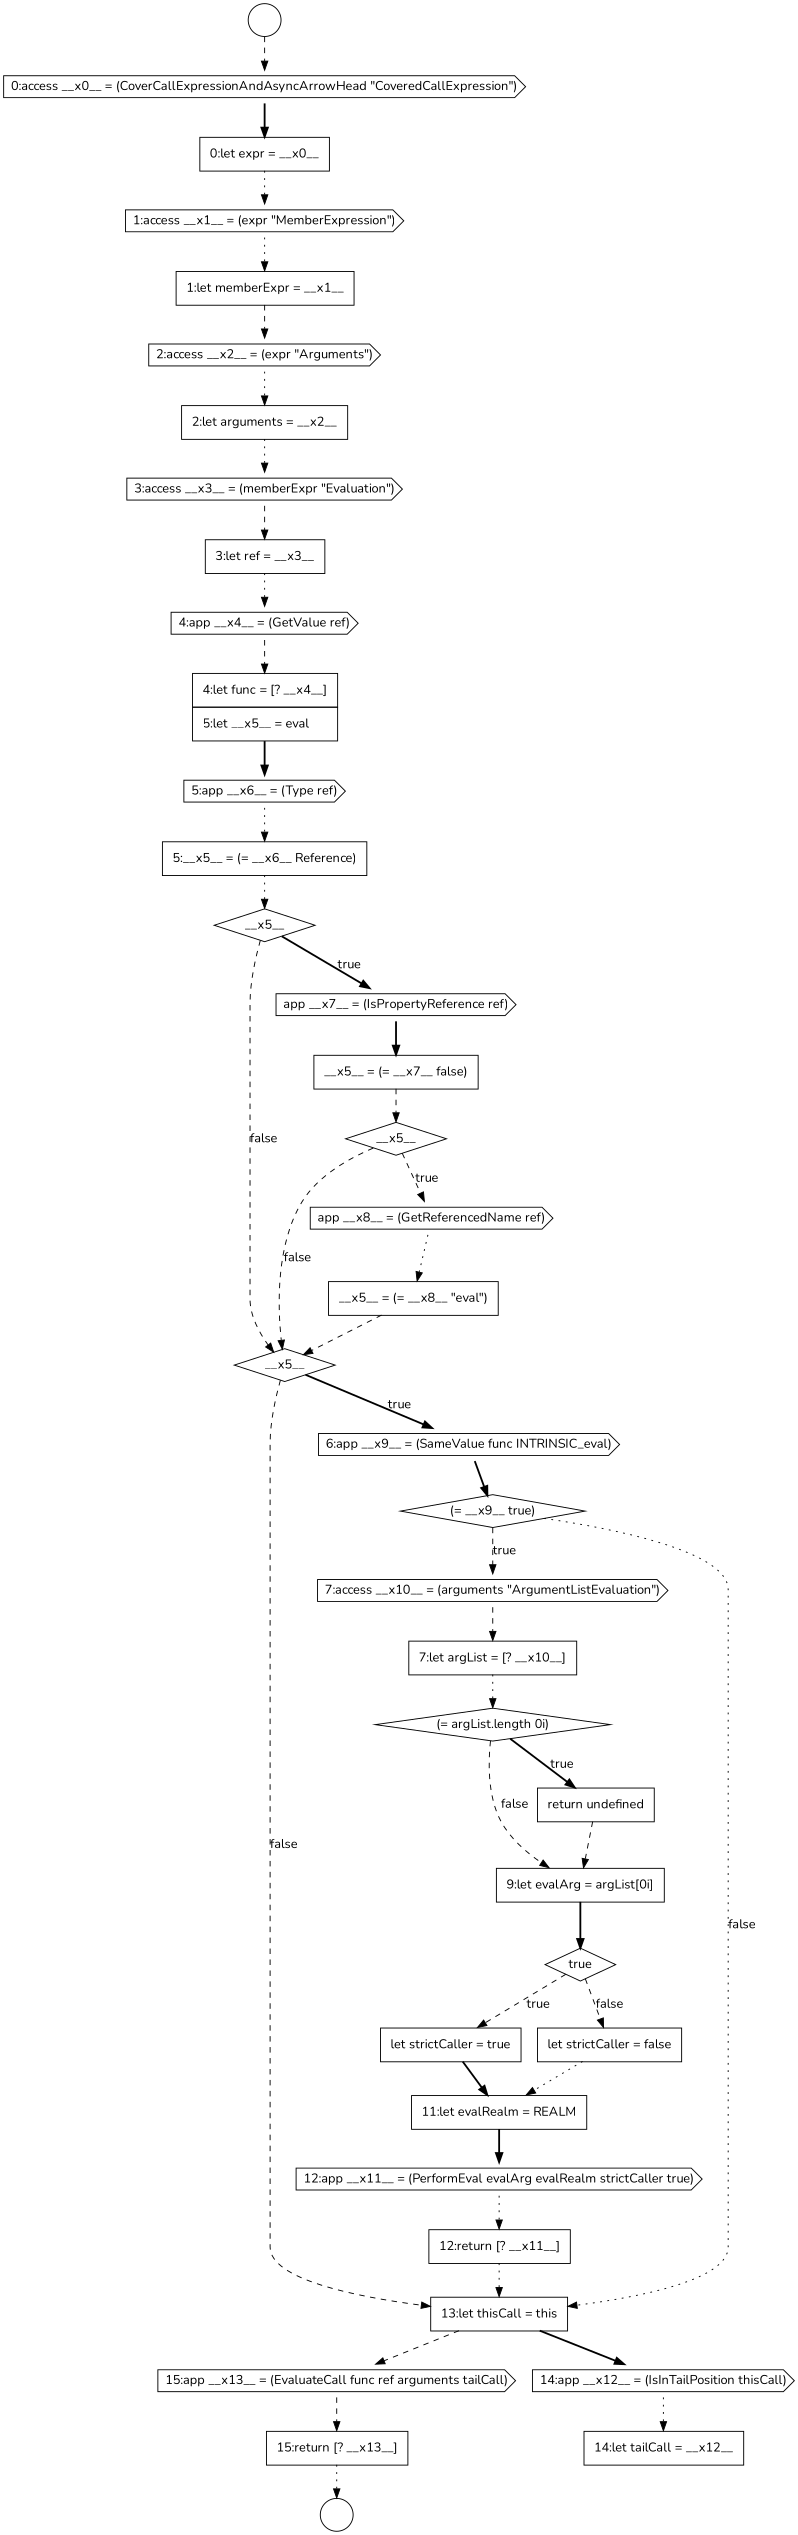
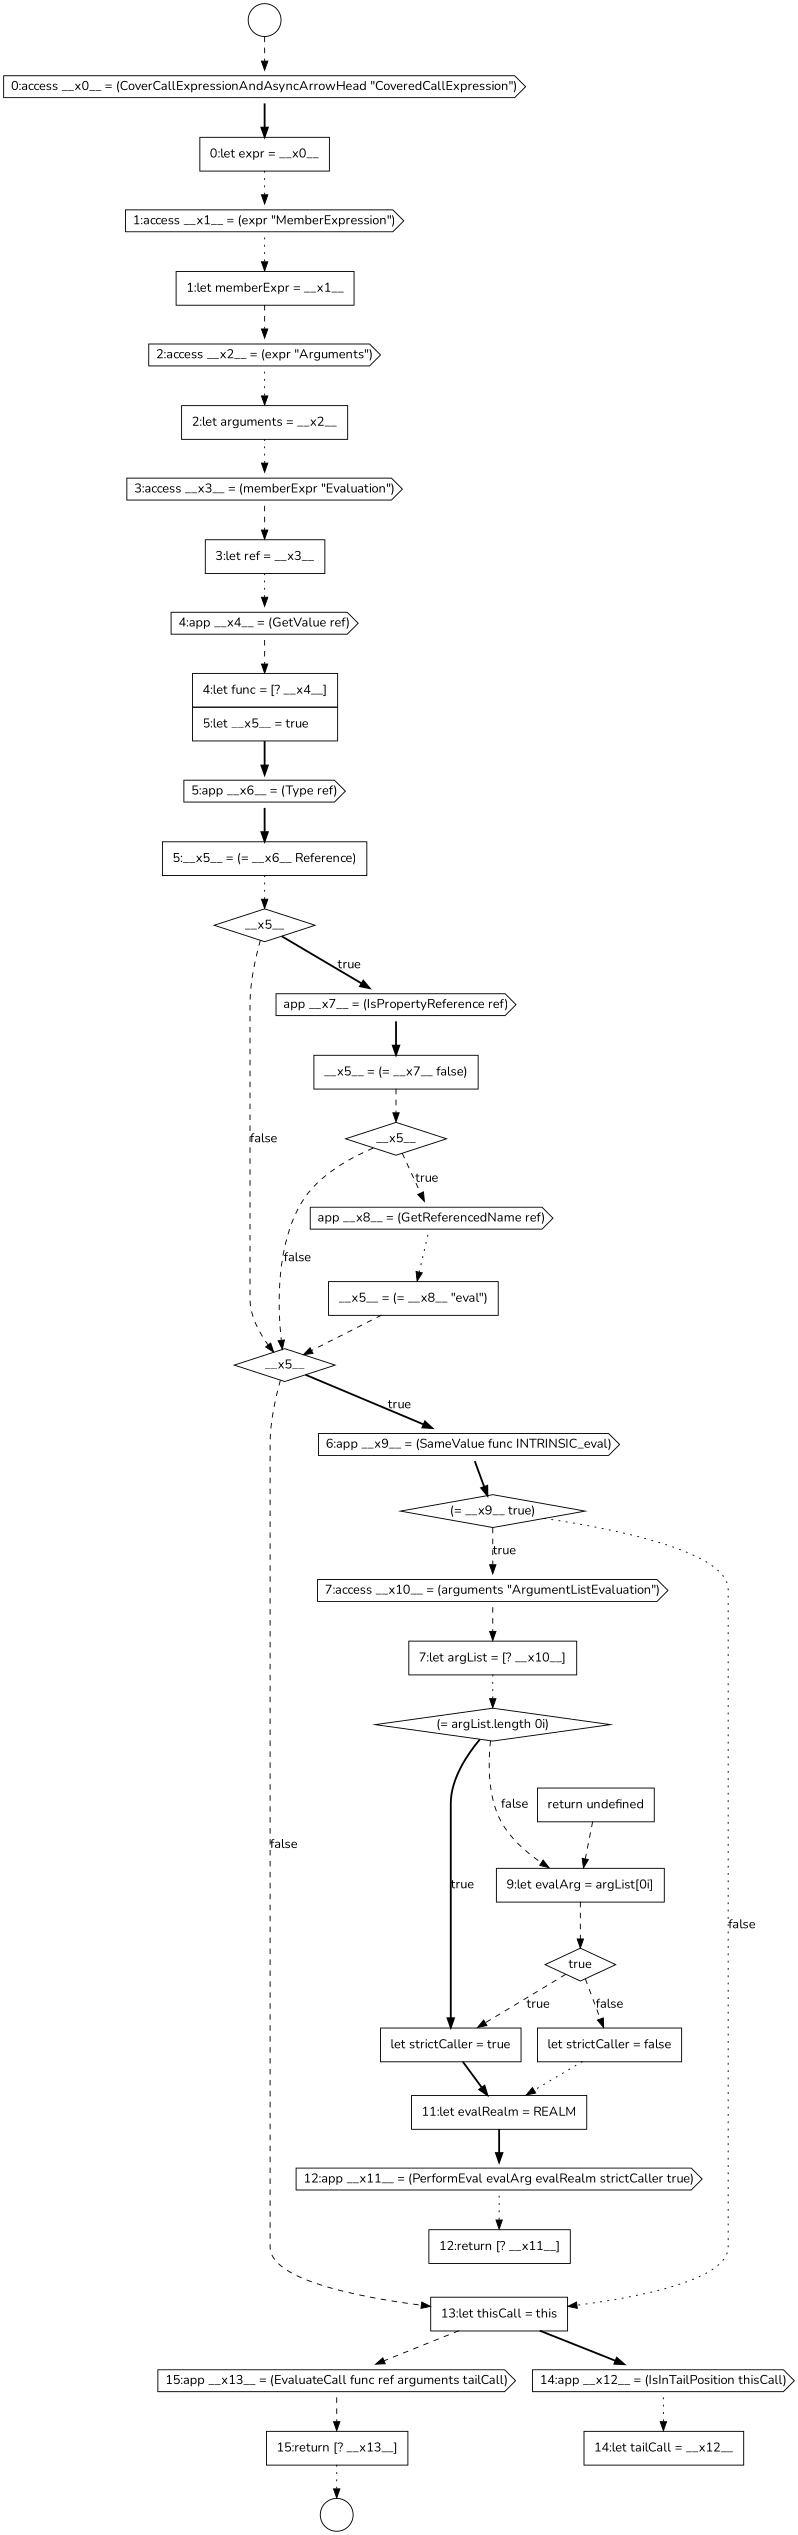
(256, 724) -> (256, 724)
(265, 820) -> (265, 820)
(539, 1760) -> (451, 1875)
(580, 1920) -> (580, 1920)
(499, 2275) -> none
